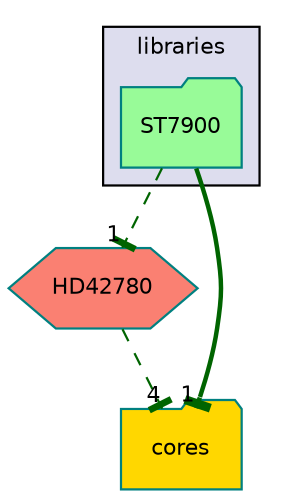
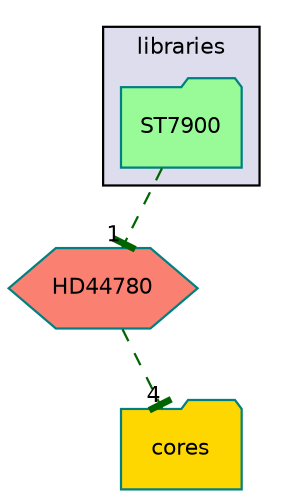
(221, 282) -> none
(103, 288) -> (103, 288)
